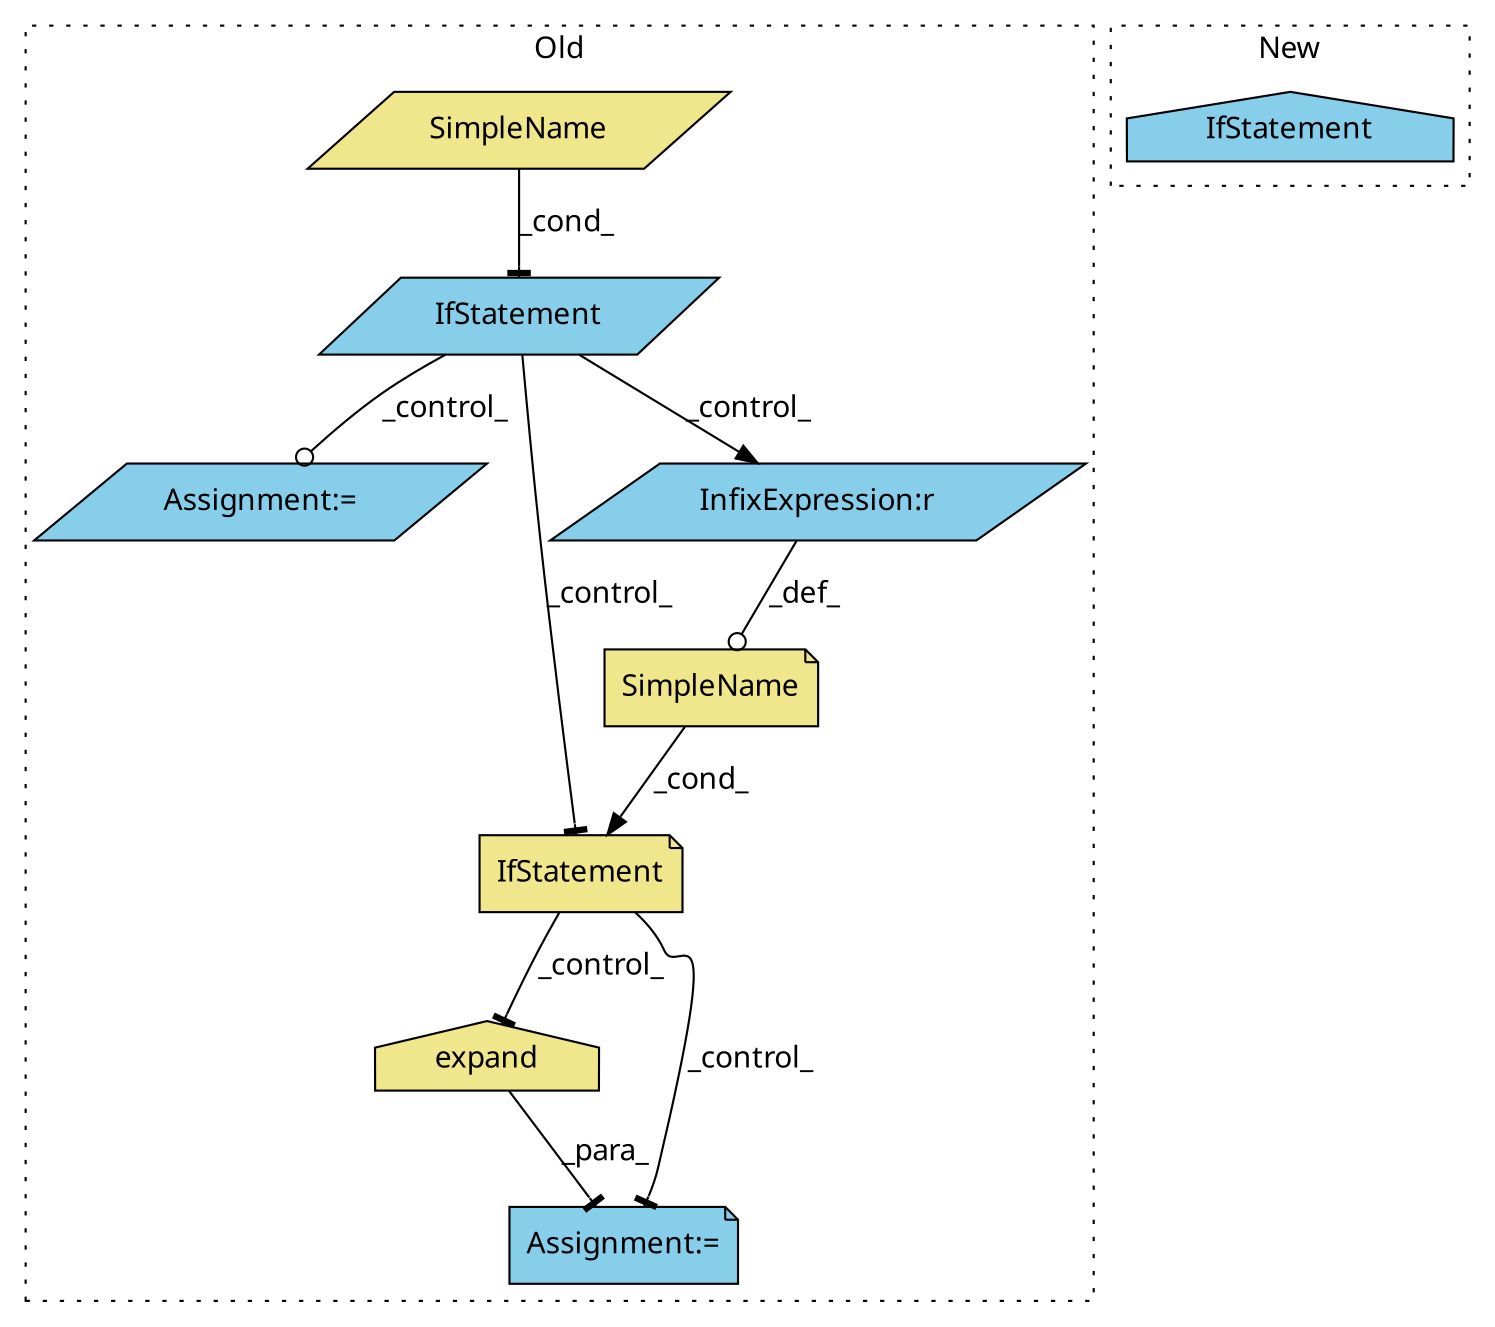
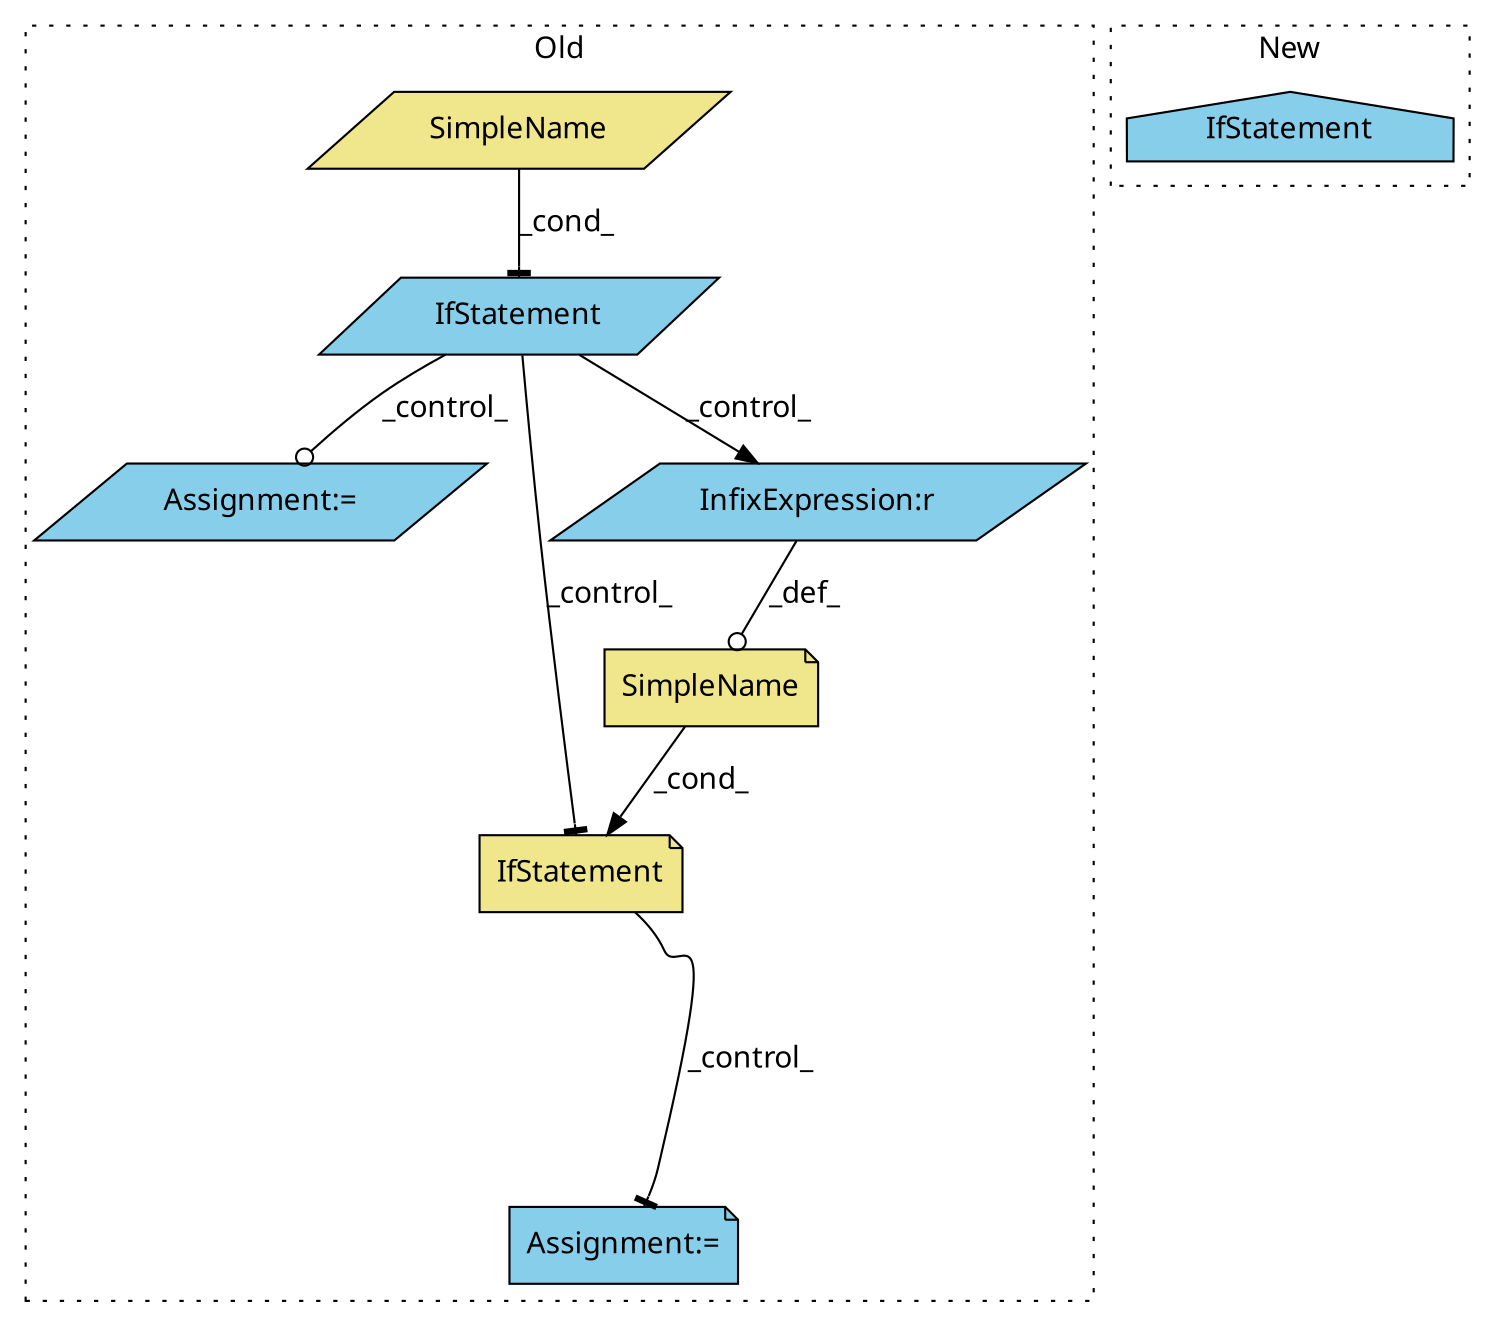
(487, 1060) -> none
